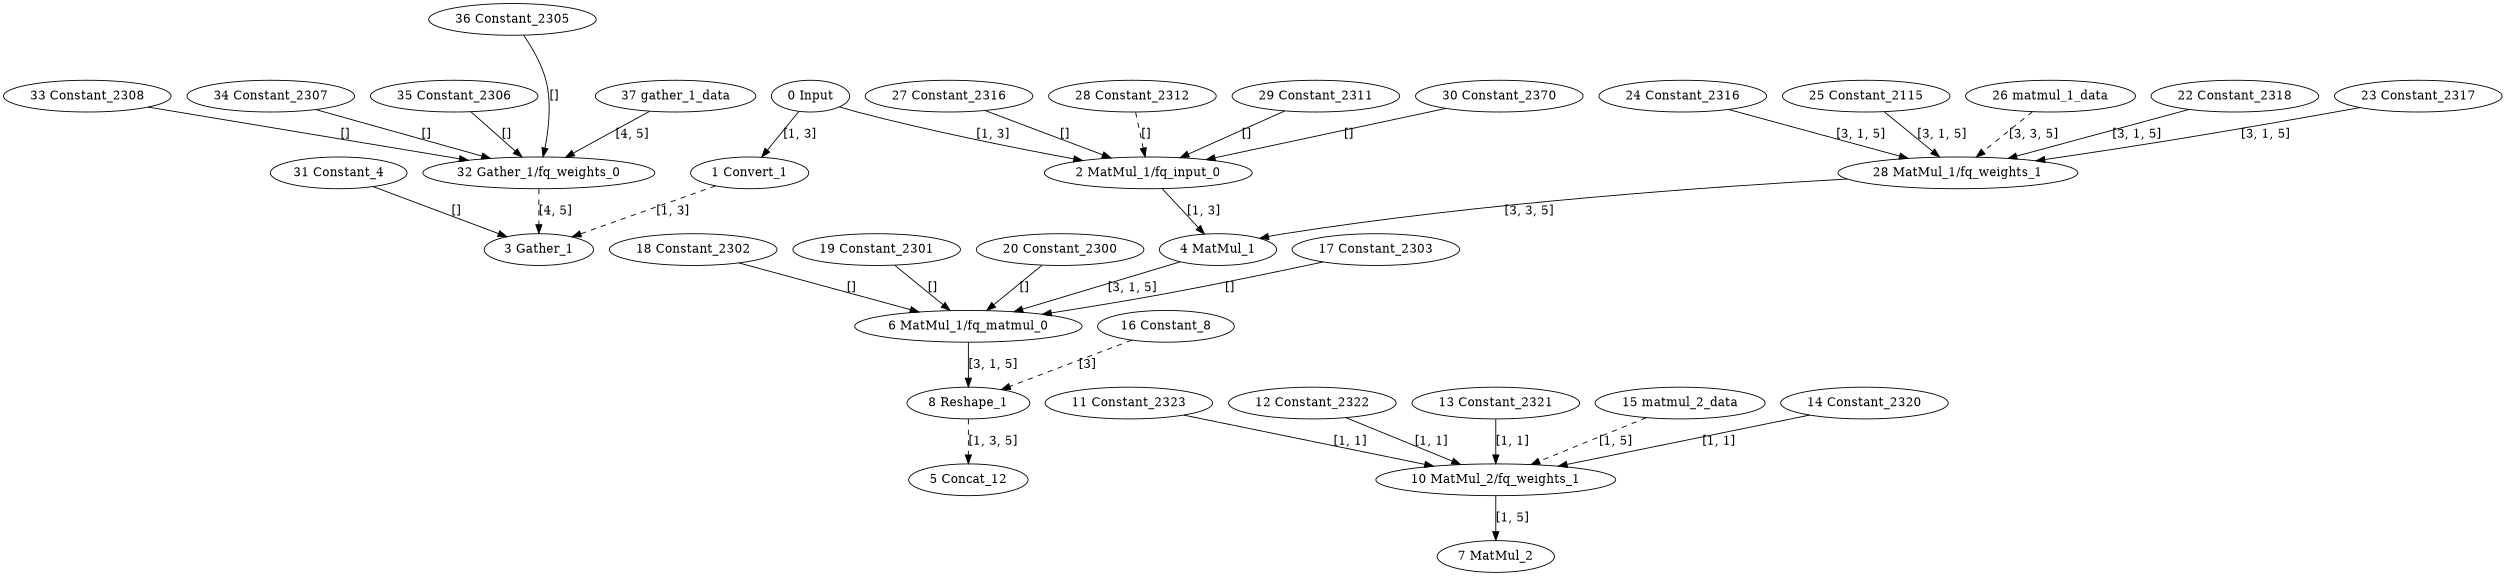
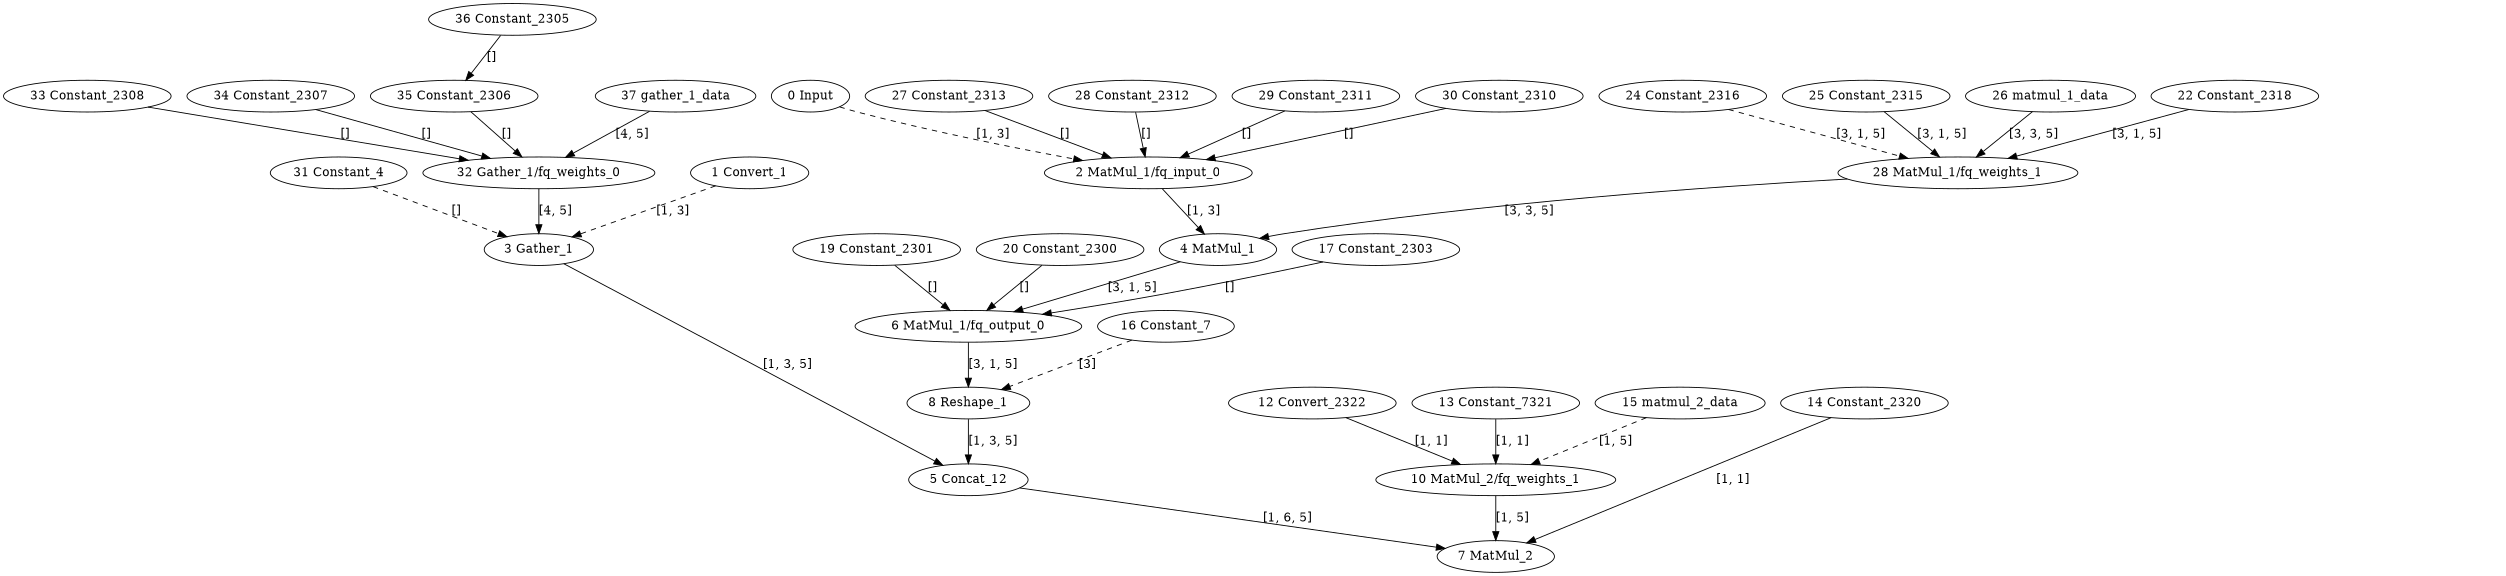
(548, 89) -> (486, 54)
(949, 96) -> (949, 96)
(1499, 96) -> (1499, 96)
(1866, 96) -> (1866, 96)
(2418, 96) -> none
(1139, 130) -> (1139, 130)
(783, 131) -> none
(2008, 131) -> (2008, 131)
(1814, 133) -> (1814, 133)
(956, 135) -> (956, 135)
(539, 207) -> (539, 207)
(436, 210) -> (436, 210)
(693, 250) -> none
(968, 326) -> (968, 326)
(1166, 326) -> (1166, 326)
none -> (749, 362)
(1129, 403) -> none
(1312, 403) -> (1312, 403)
(1496, 403) -> (1496, 403)
(968, 437) -> (968, 437)
(1688, 440) -> (1683, 479)
none -> (1228, 518)
